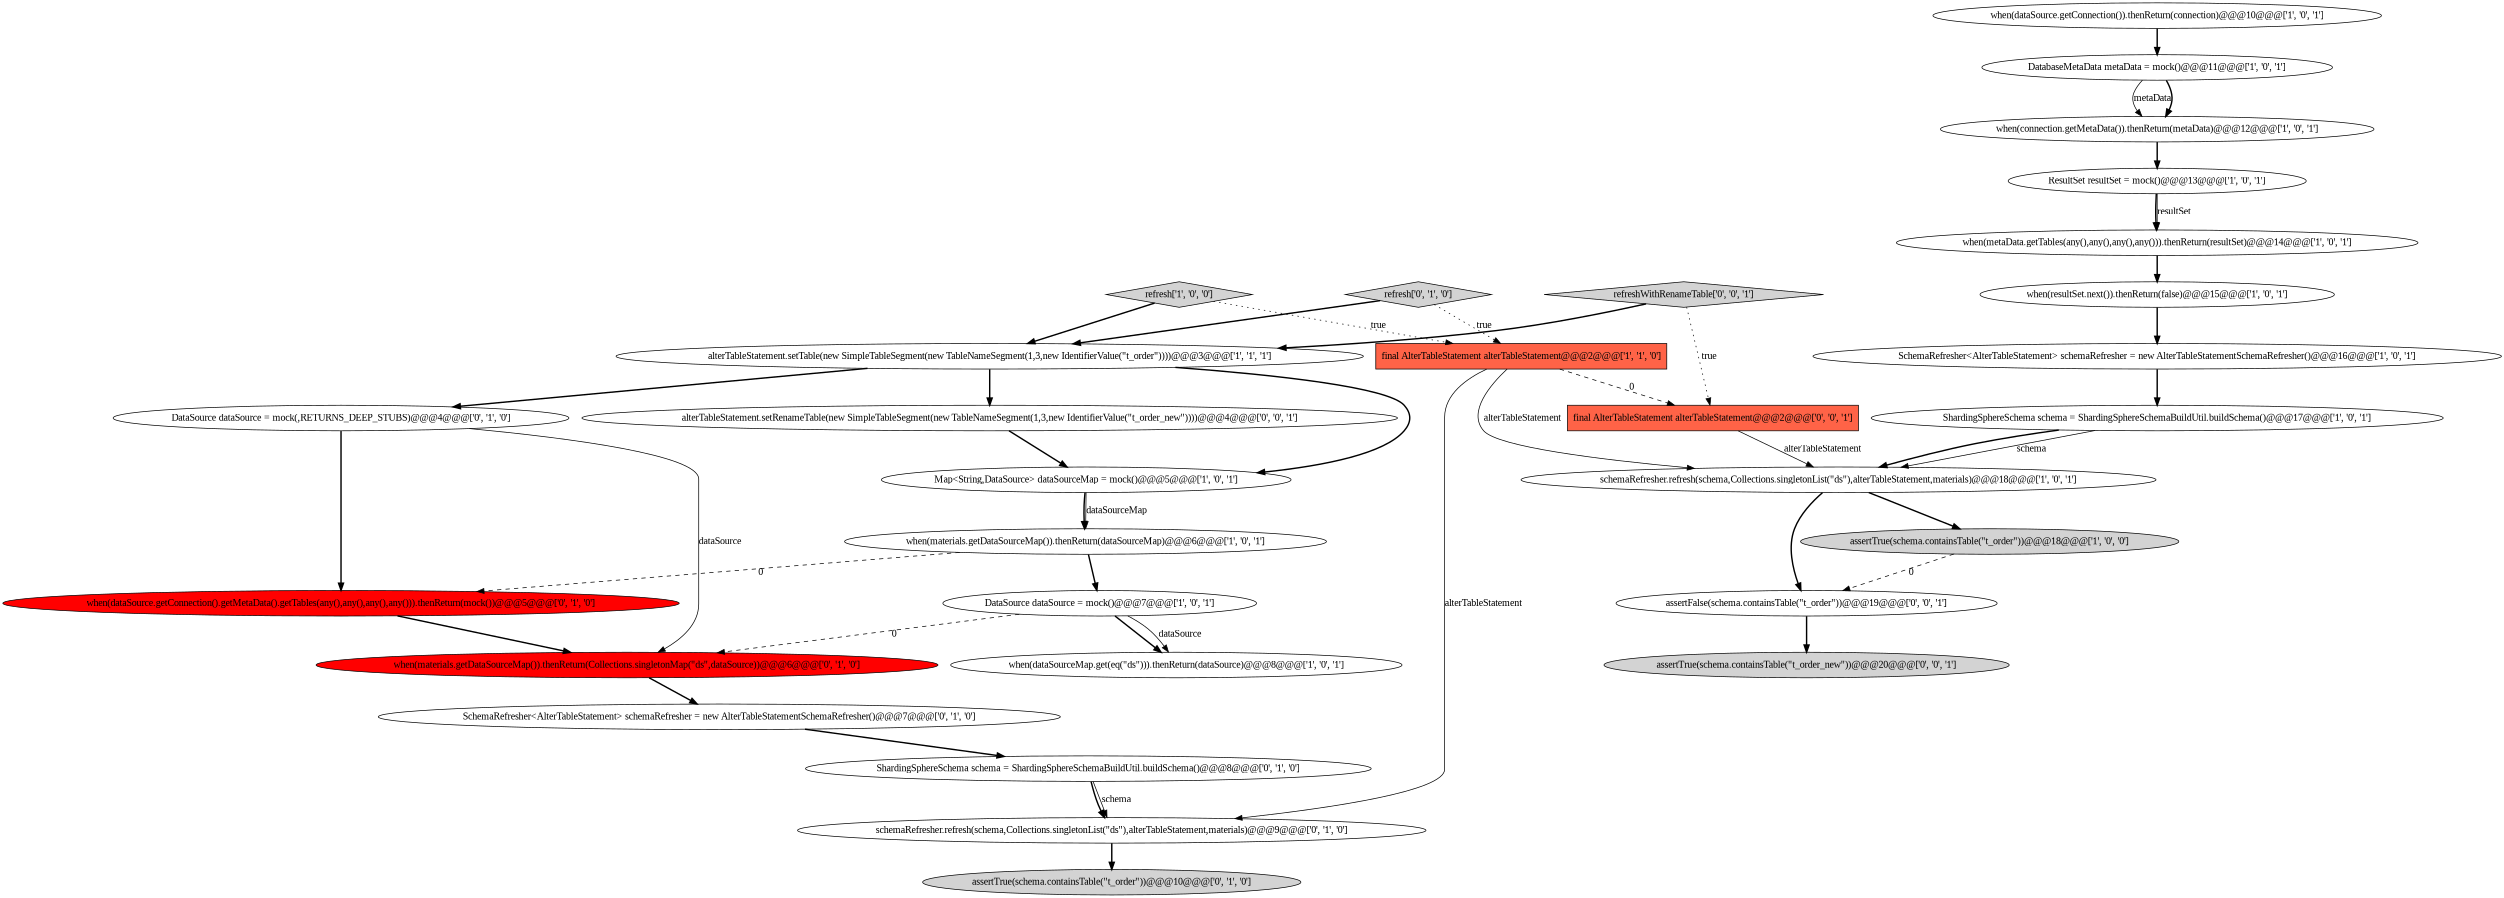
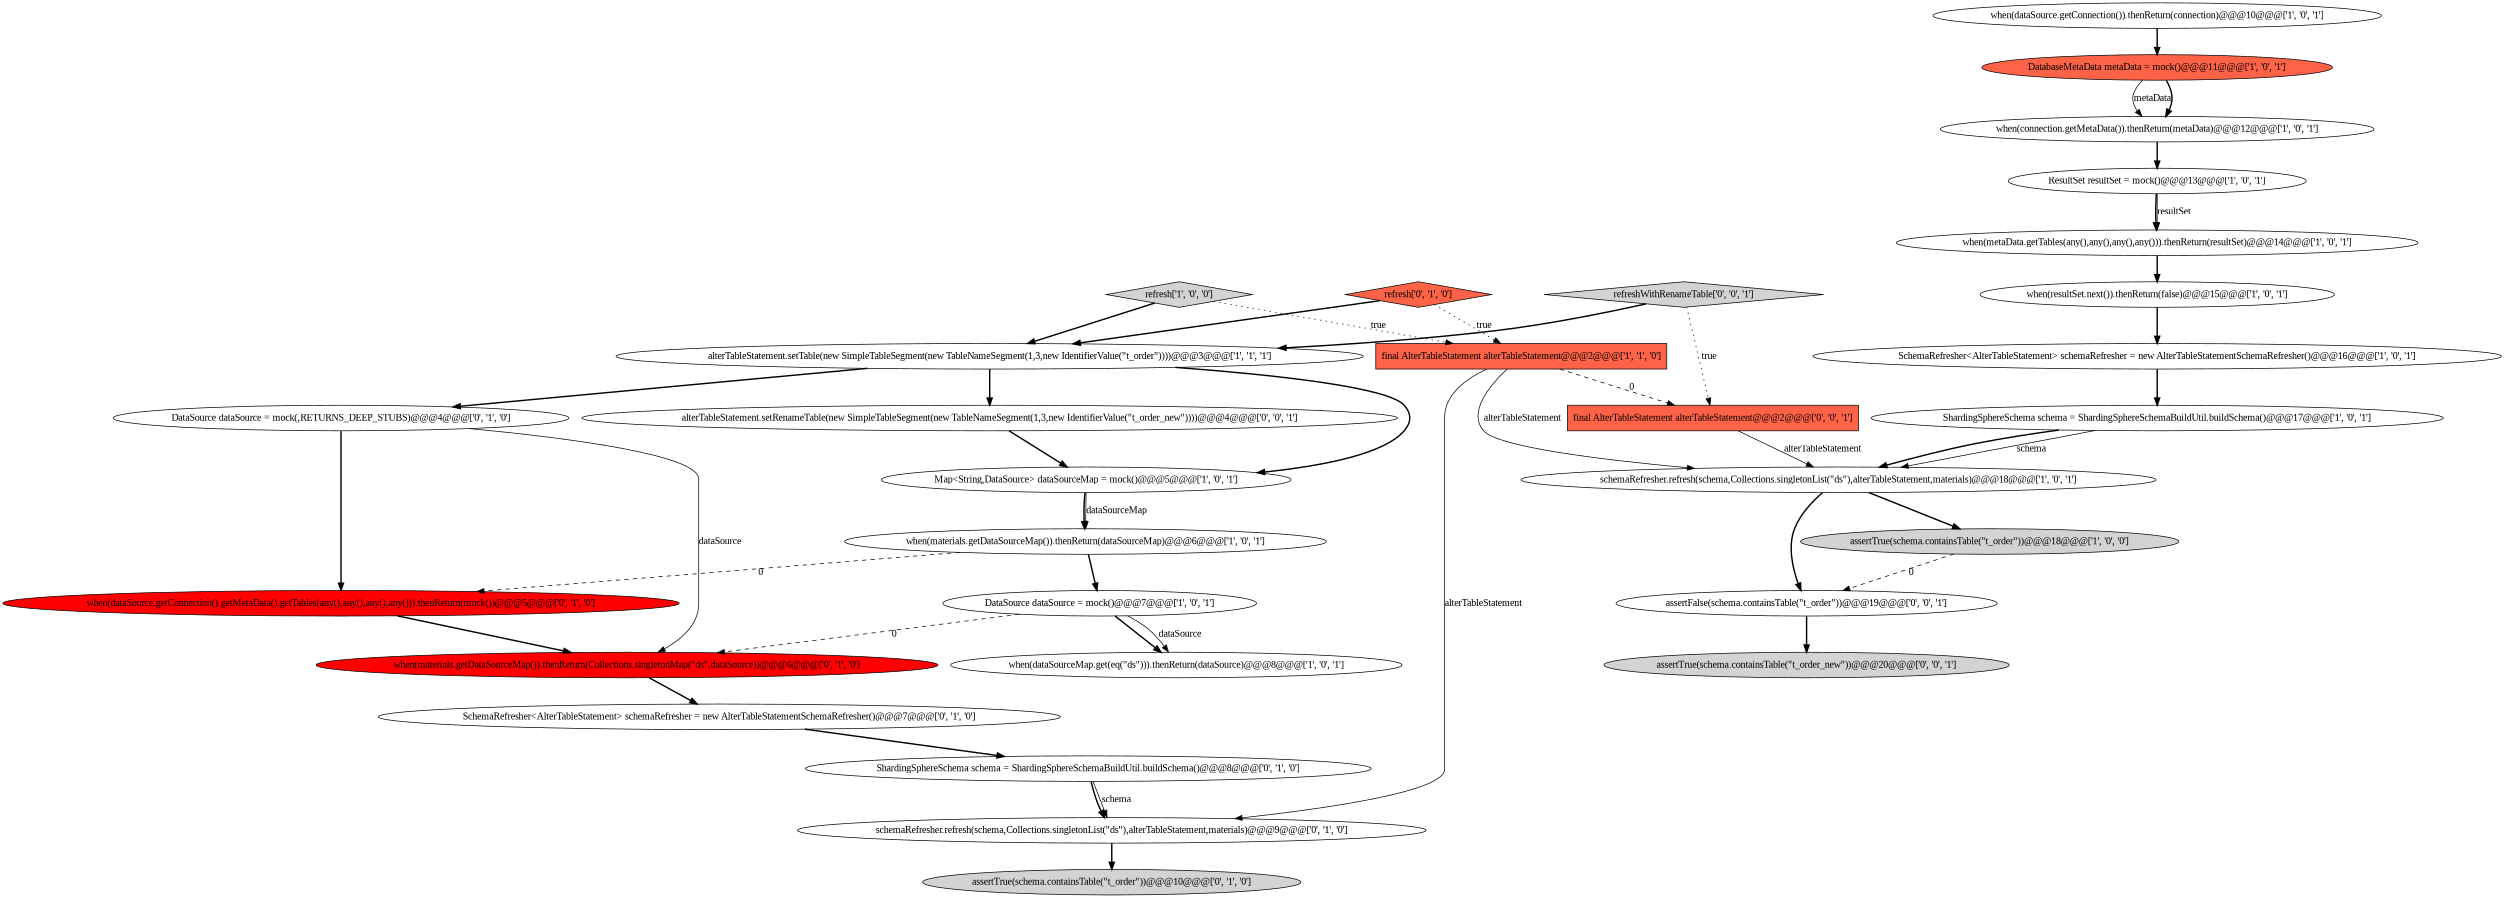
(2157, 67) -> (2157, 67)
(1418, 295) -> (1418, 295)
